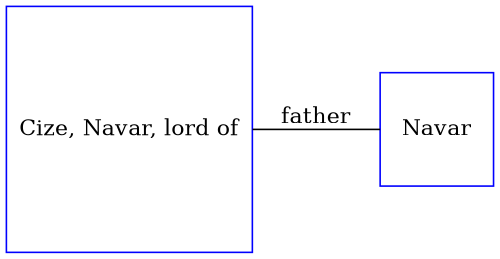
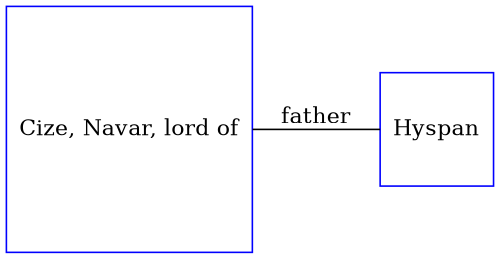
(437, 129) -> (437, 129)
